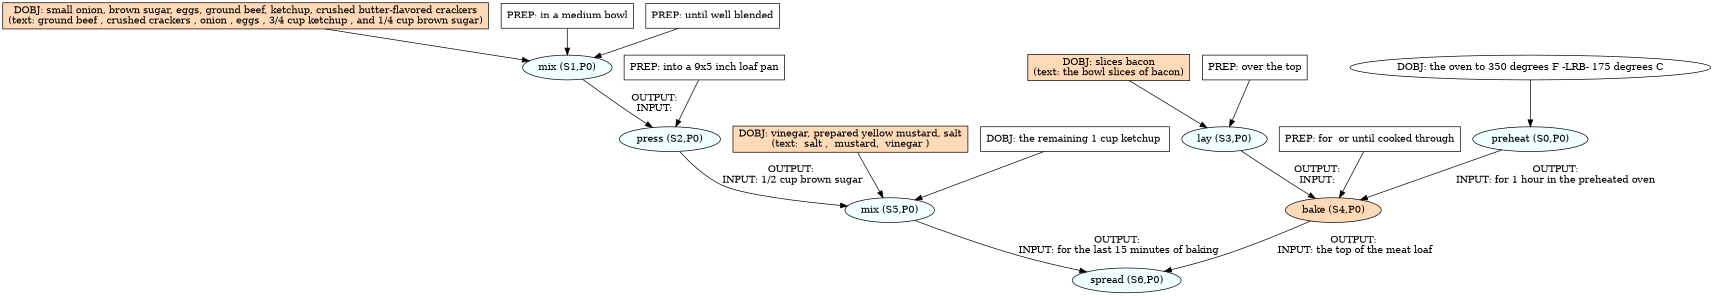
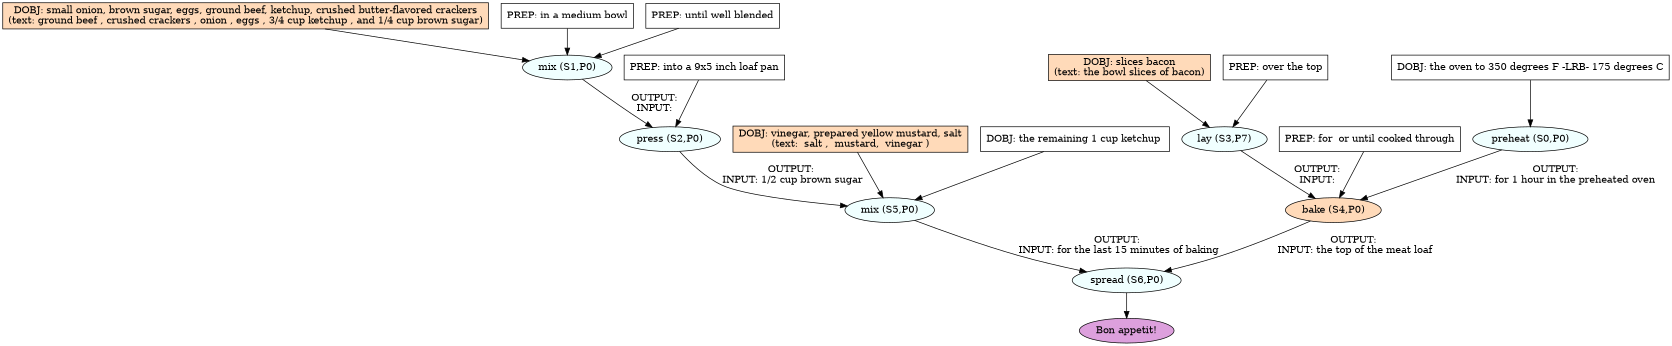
(1530, 68) -> (1530, 68)
(1224, 139) -> (1224, 139)
none -> (1127, 331)
